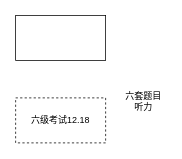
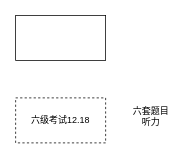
(143, 102) -> (150, 117)
